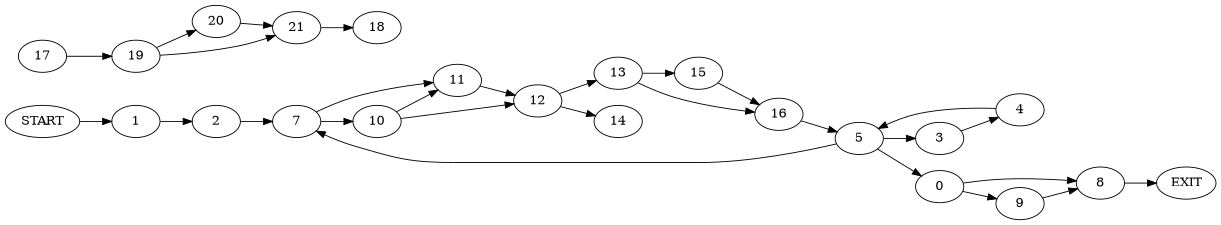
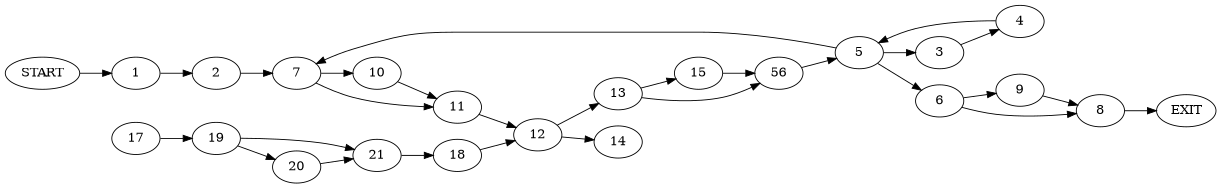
(453, 112) -> (493, 146)
(779, 114) -> (779, 73)
(940, 187) -> (940, 101)
